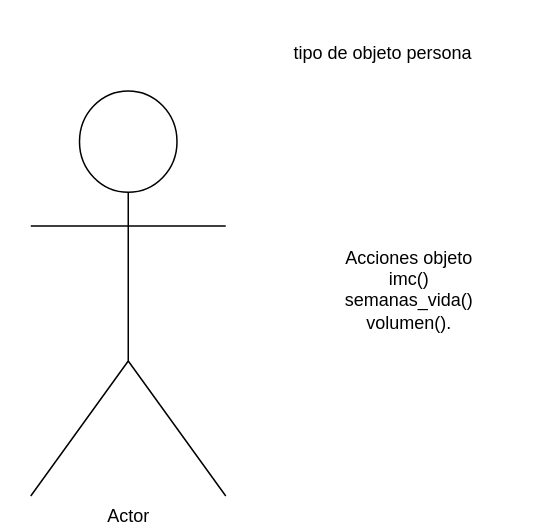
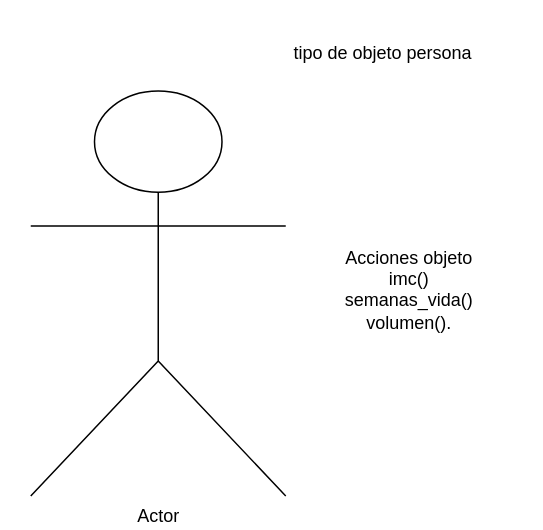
(128, 293) -> (158, 293)
